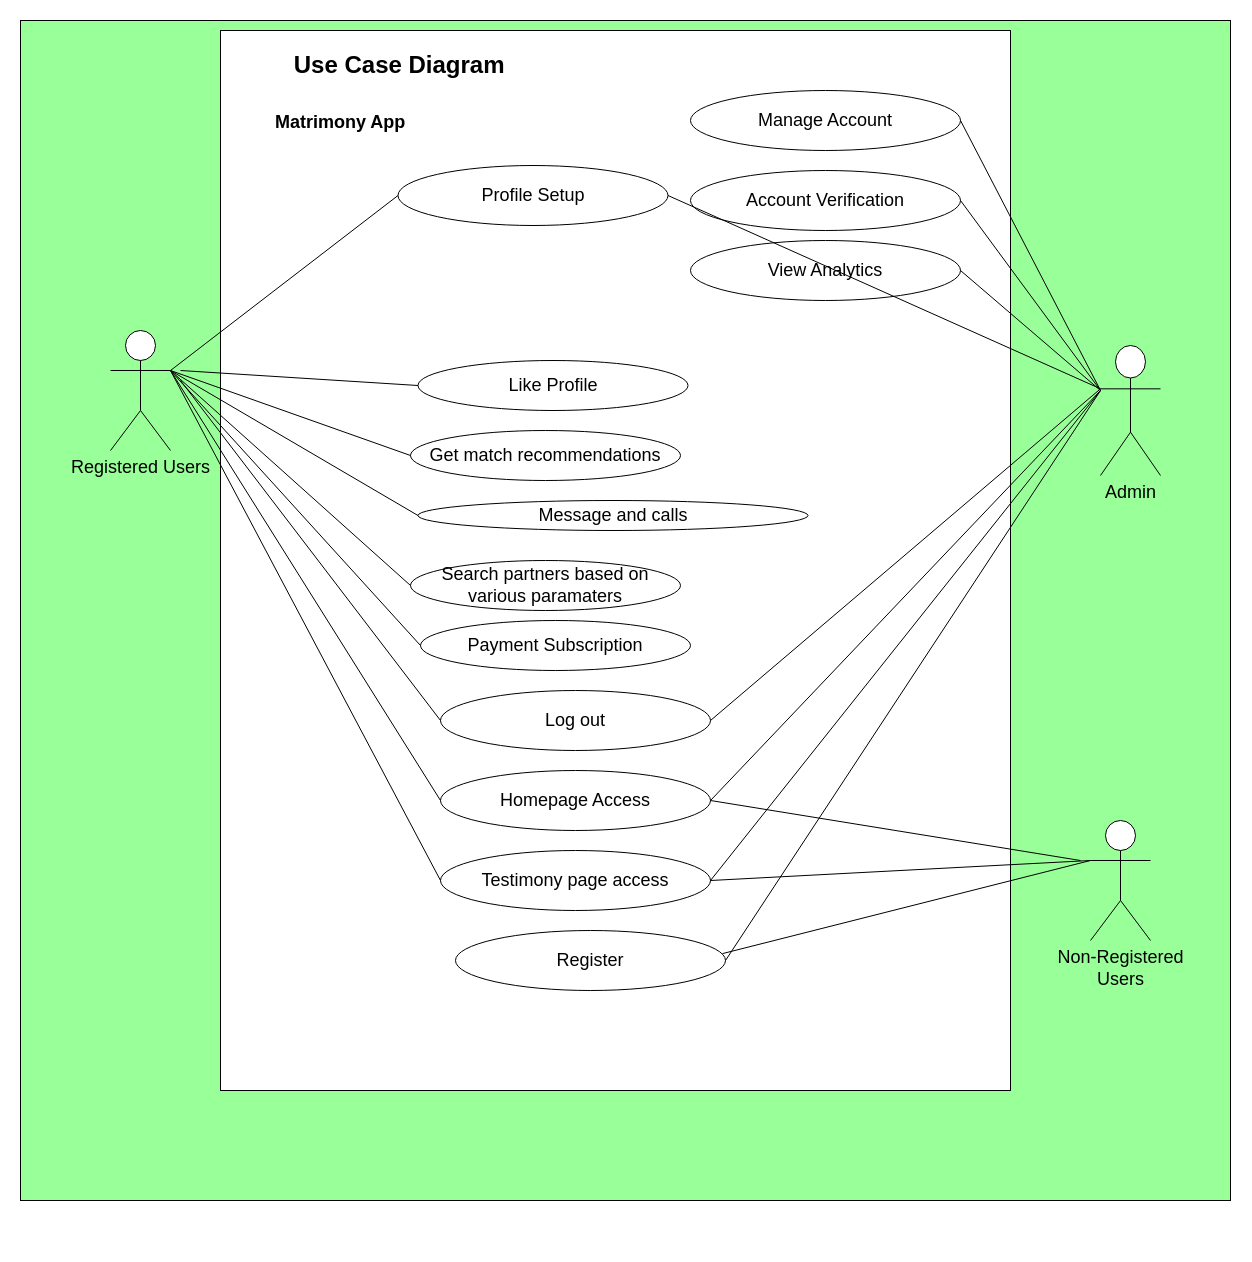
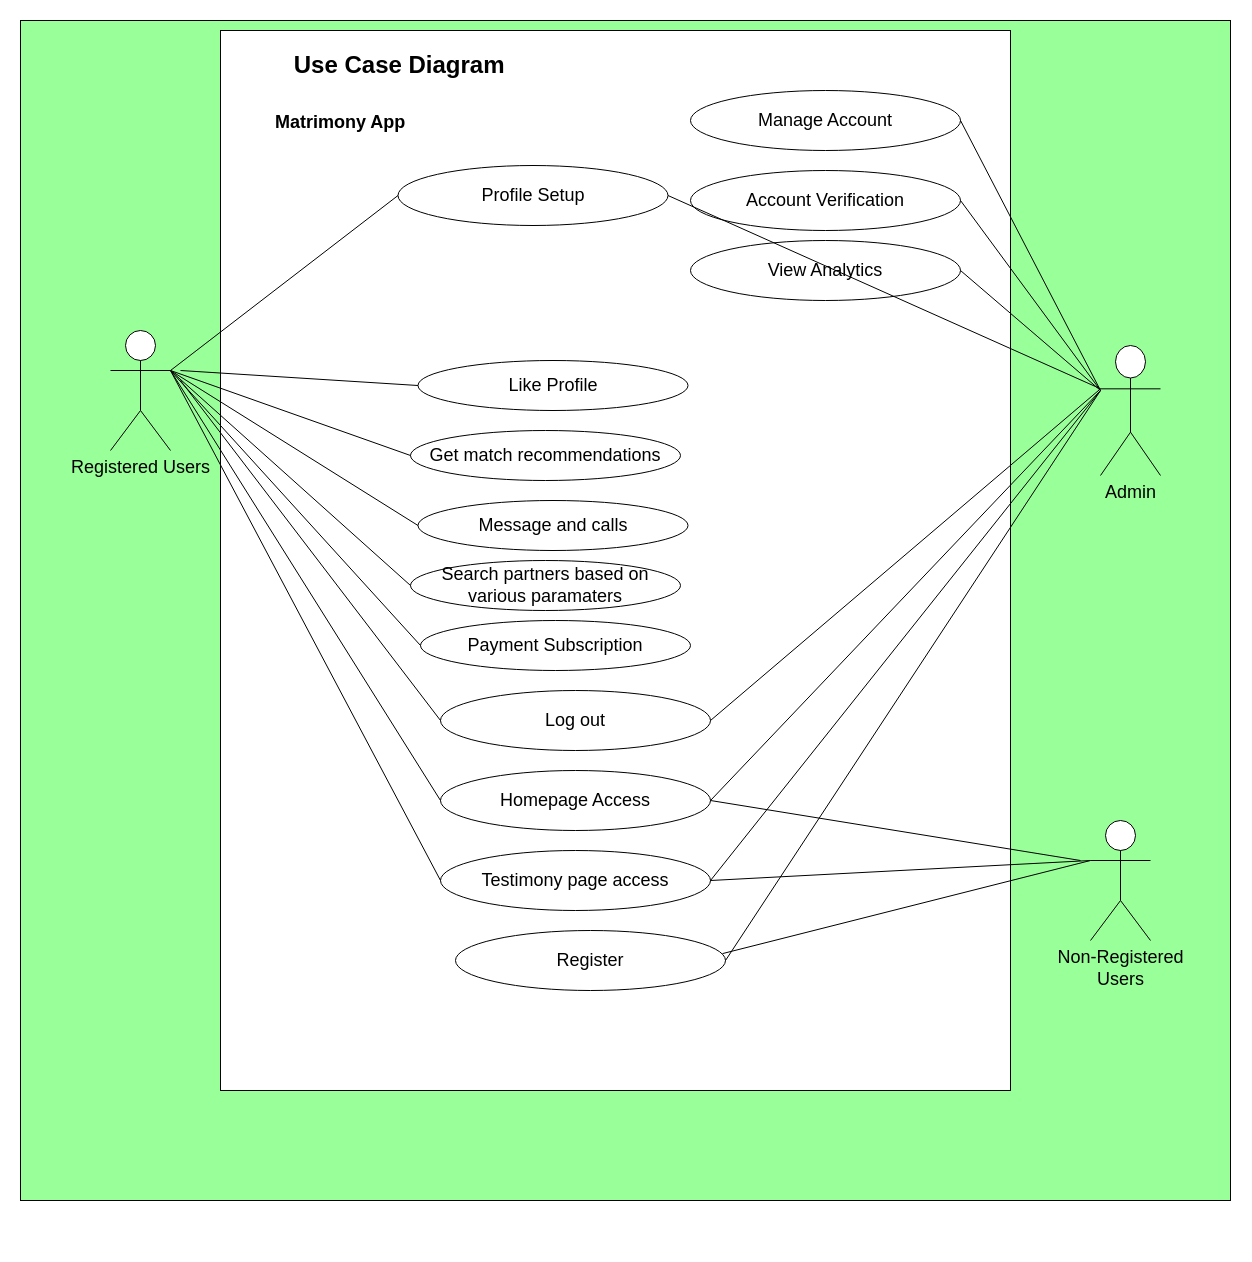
(613, 516) -> (553, 526)
